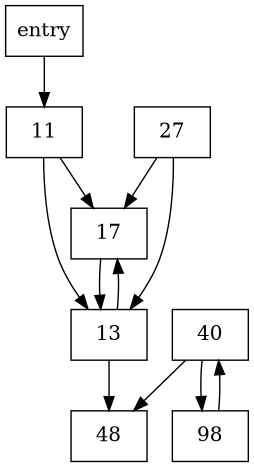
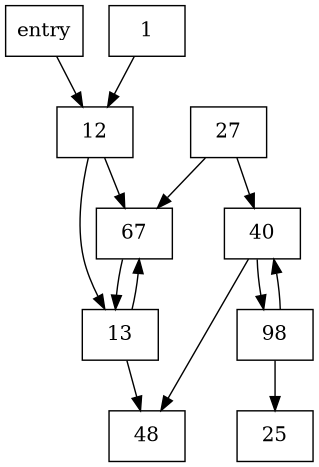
none -> (147, 31)
(44, 132) -> (95, 132)
(167, 231) -> (243, 176)
(109, 234) -> (134, 234)
none -> (275, 436)
